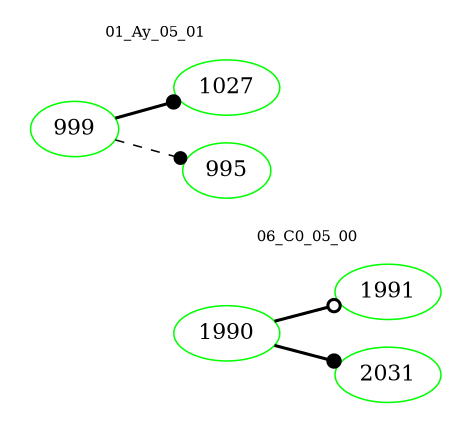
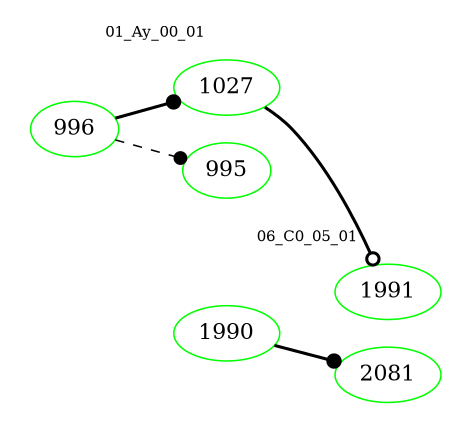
(155, 33) -> (155, 33)
(75, 129) -> (75, 129)
(307, 237) -> (307, 237)
(301, 314) -> (327, 173)
(388, 375) -> (388, 375)
